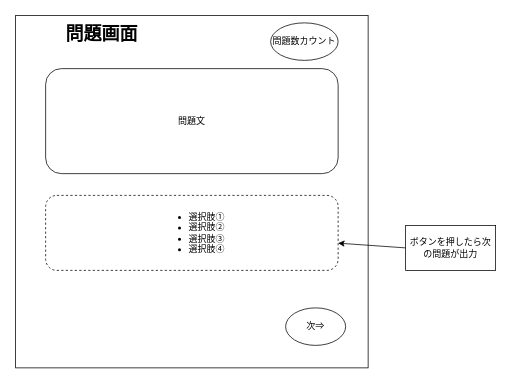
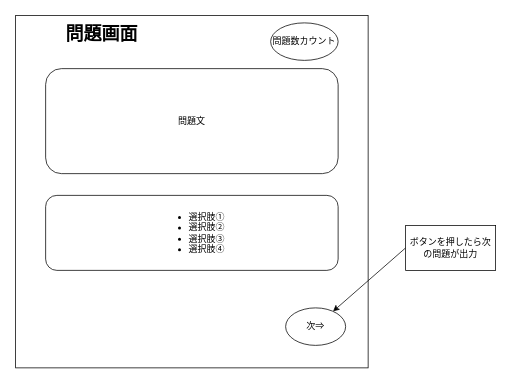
(192, 233) -> (192, 233)
(374, 246) -> (371, 278)
